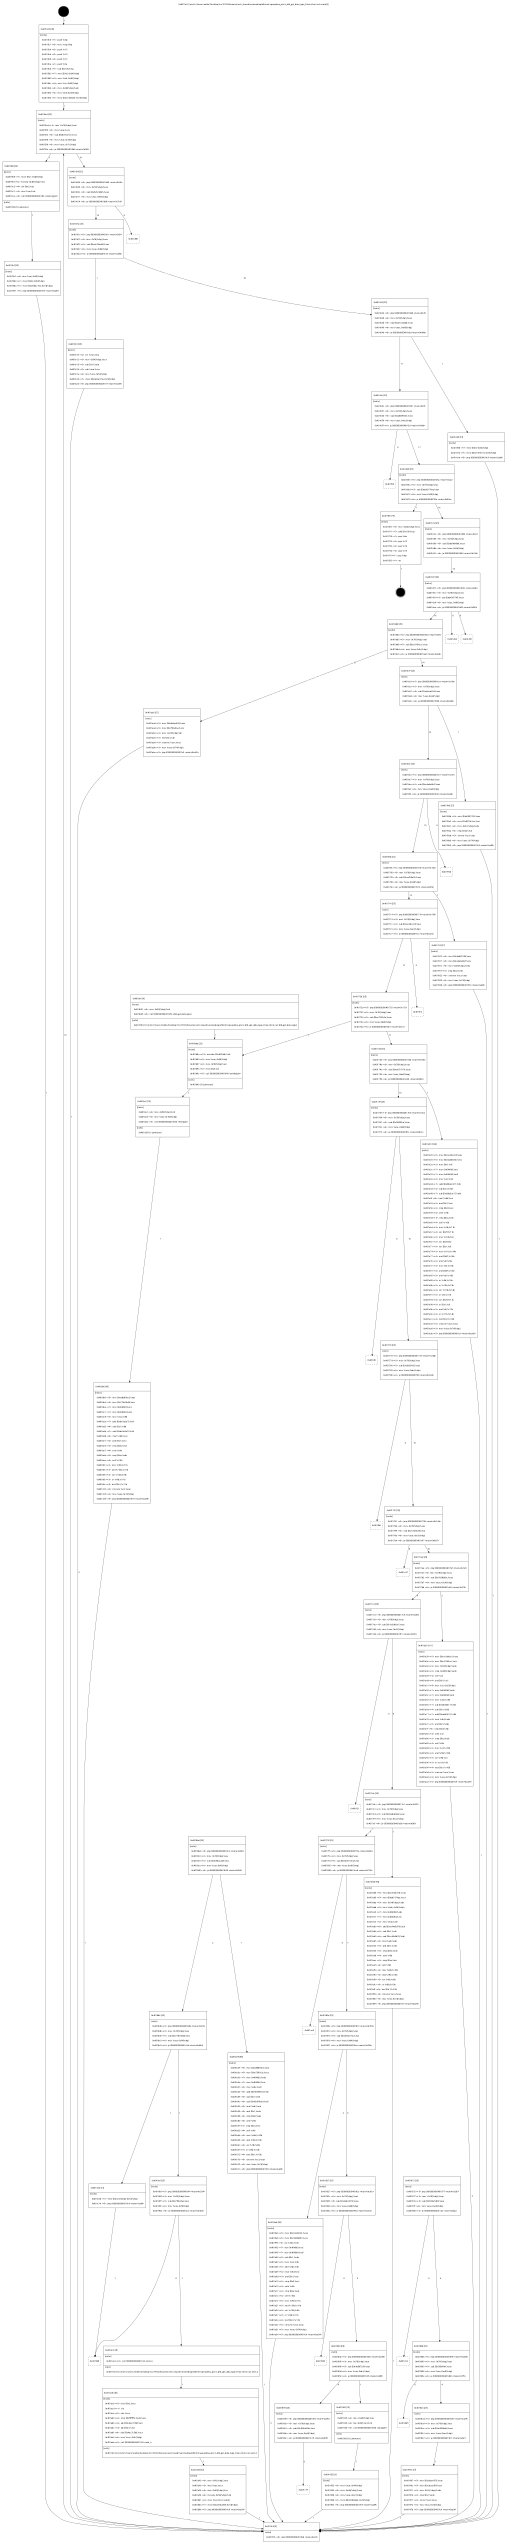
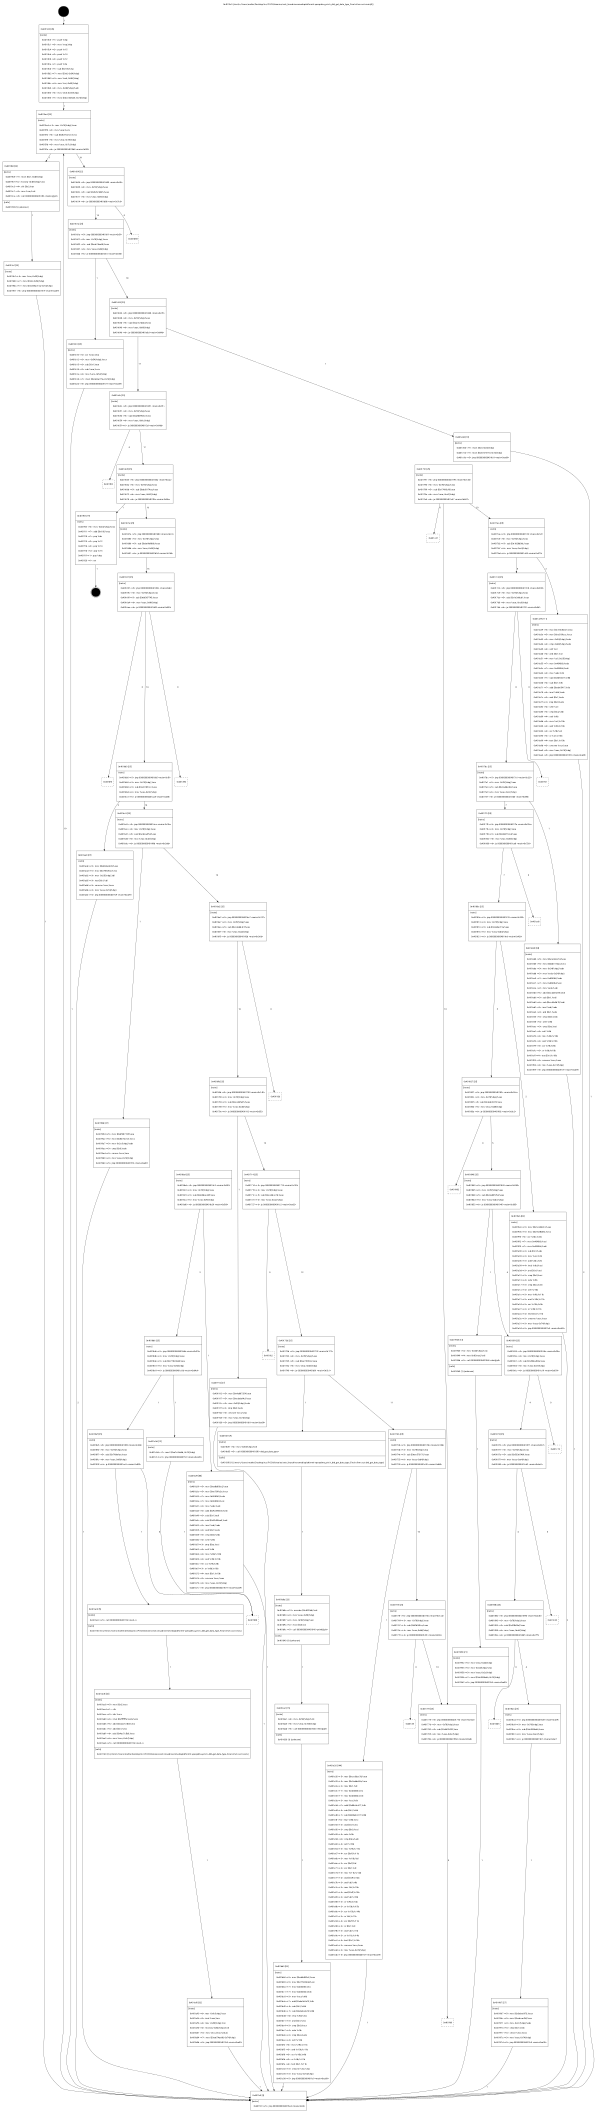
(297, 1038) -> (304, 1403)
none -> (525, 1402)
(411, 1442) -> (444, 1103)
